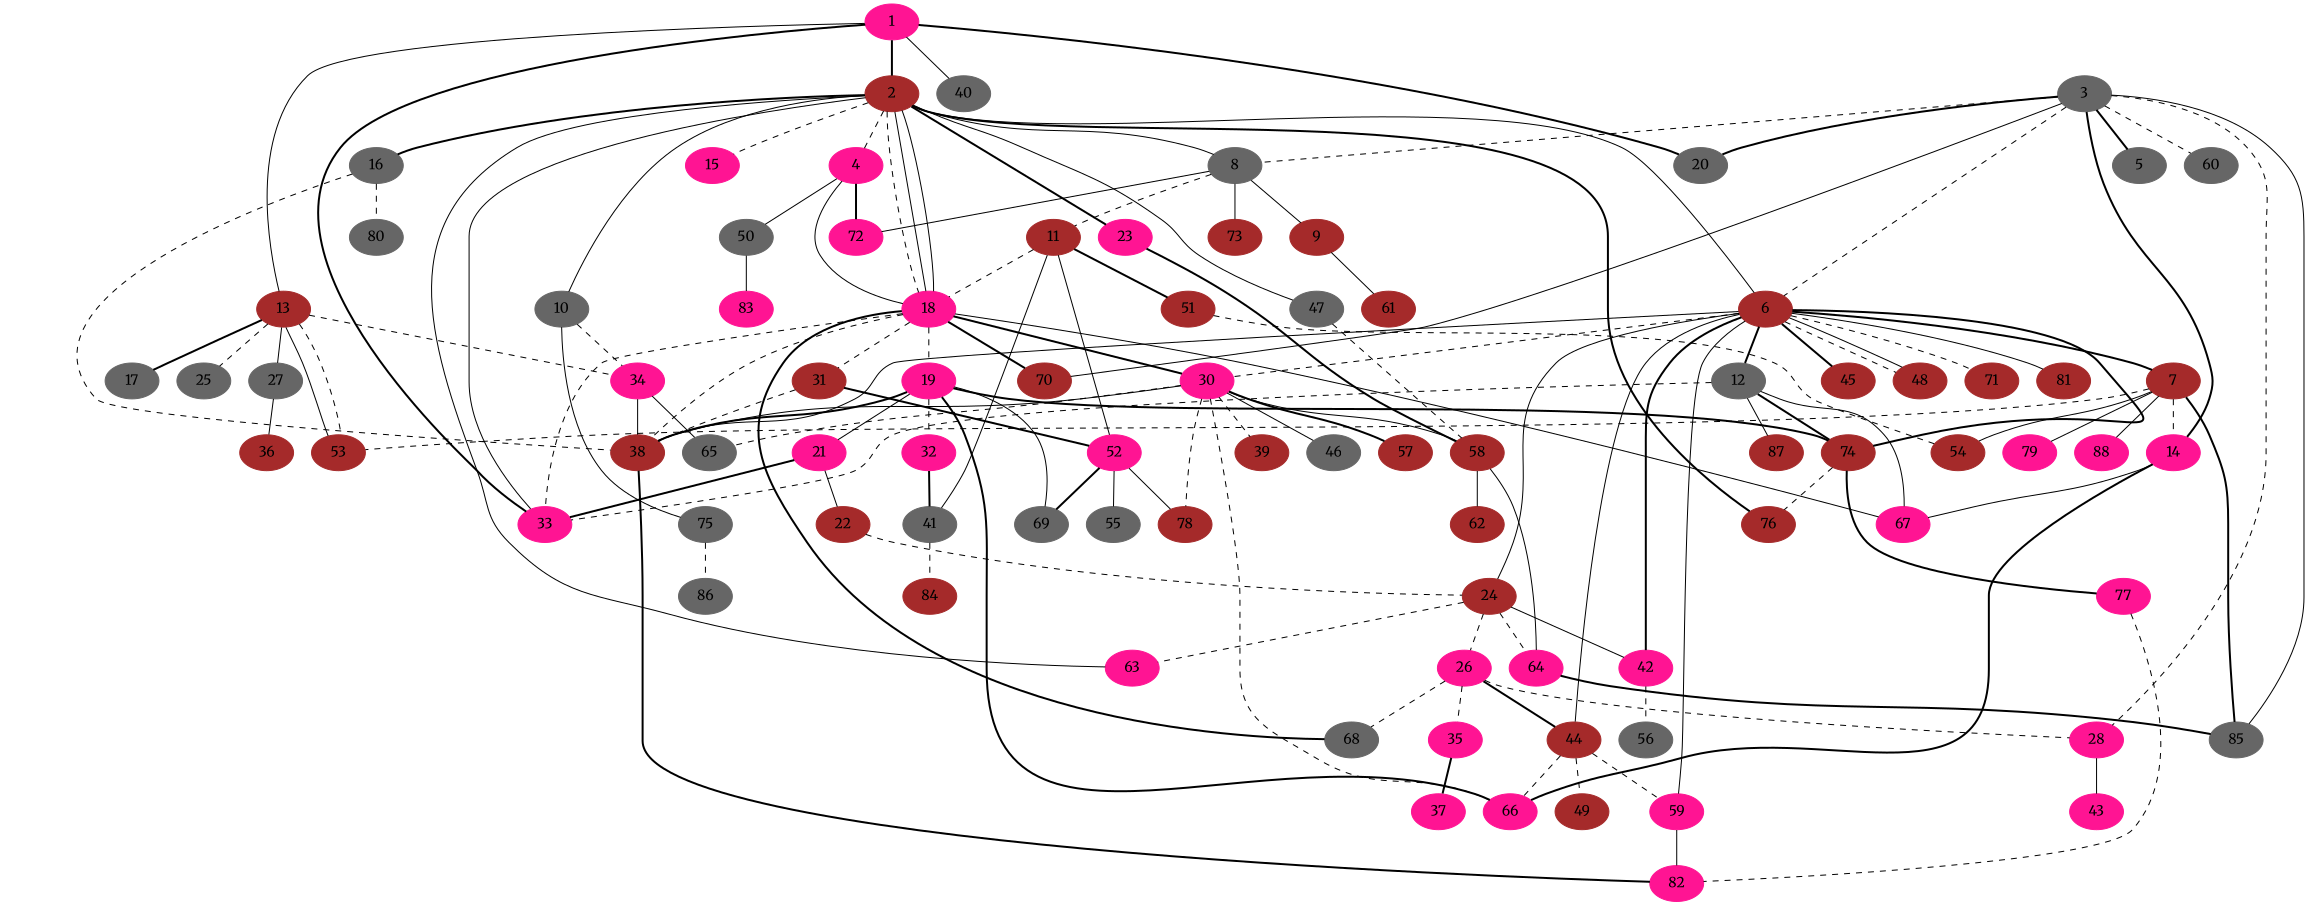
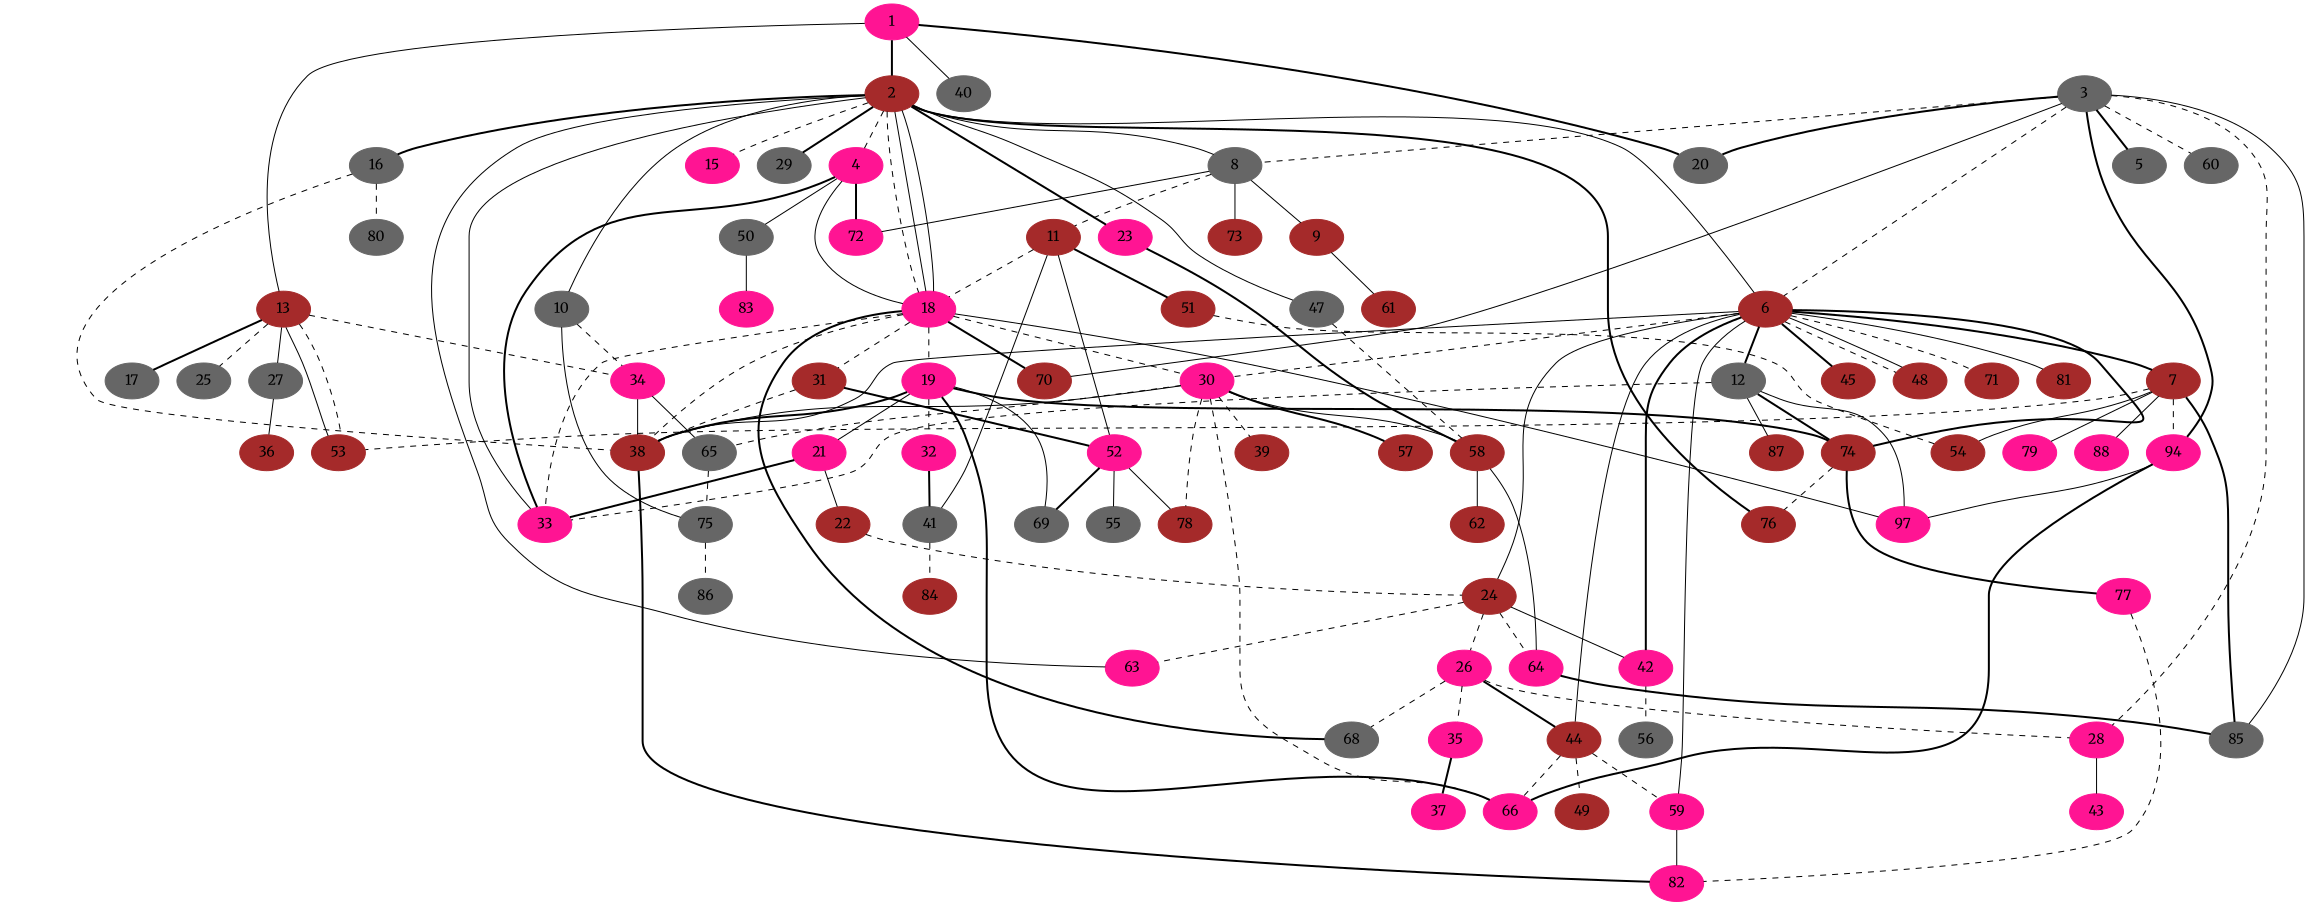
(382, 117) -> (565, 249)
none -> (784, 166)
(1056, 342) -> (1056, 342)
(1334, 453) -> none
(2173, 453) -> (2173, 453)
none -> (707, 489)
(1903, 525) -> (1903, 525)
